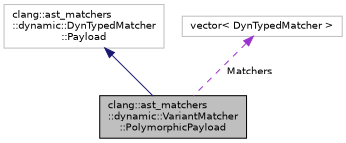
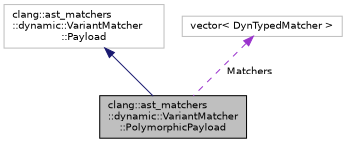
(84, 26) -> (84, 26)
